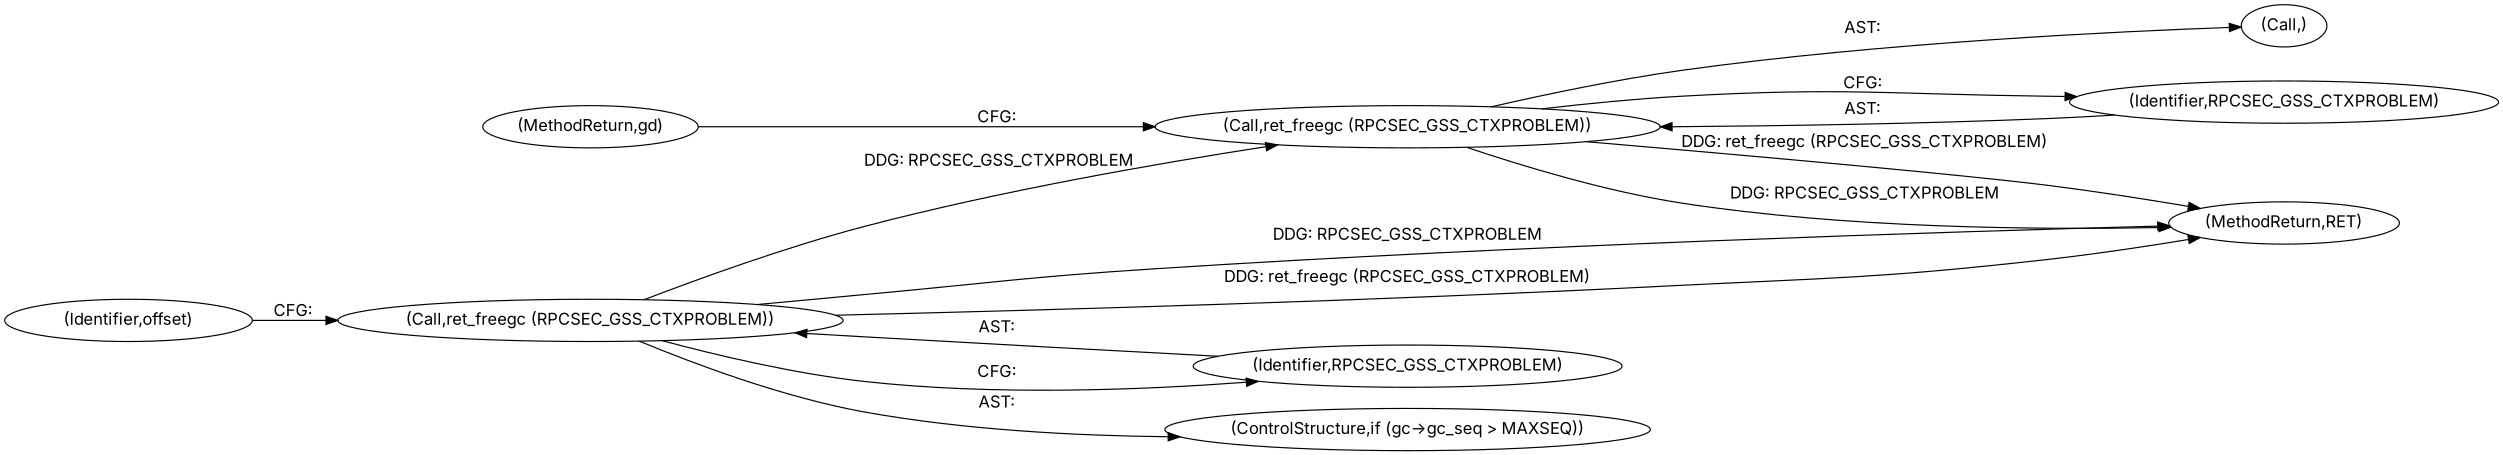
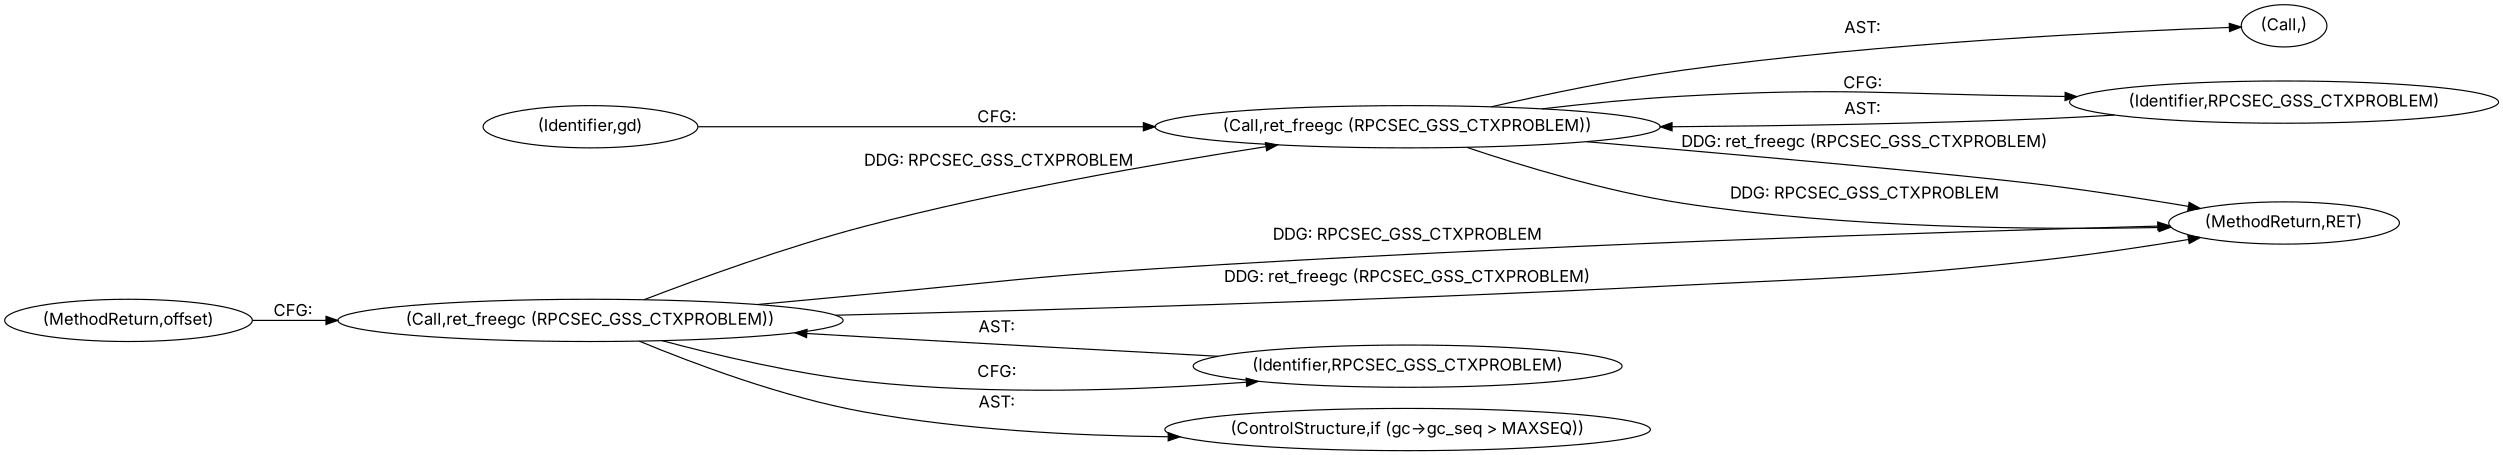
(590, 127) -> (590, 127)
(129, 320) -> (129, 320)
